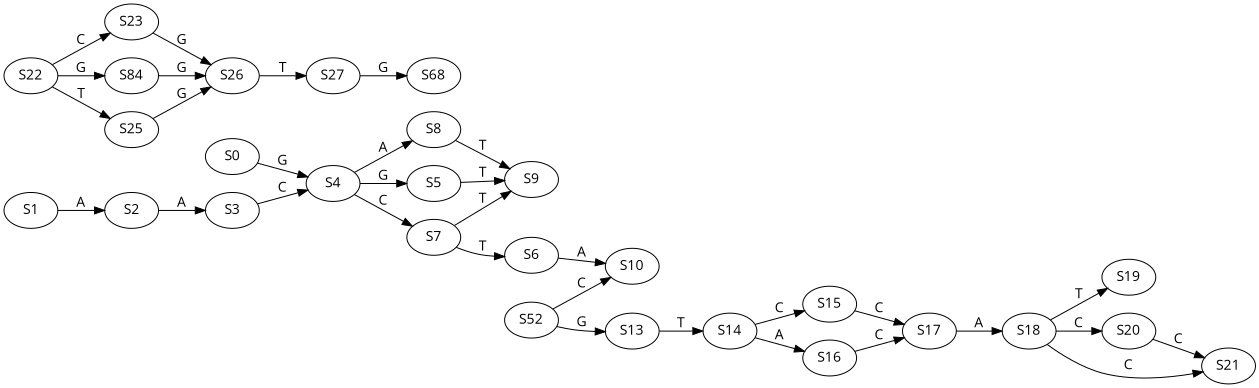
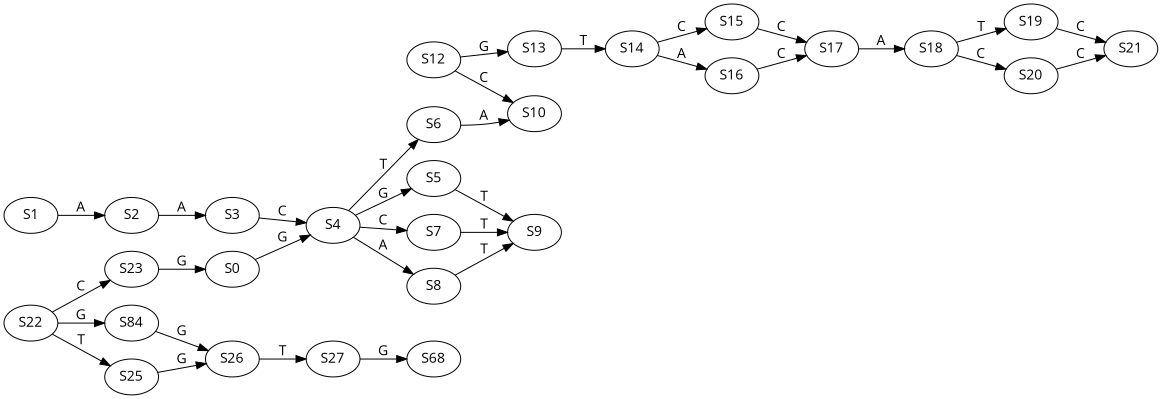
(178, 46) -> (177, 269)
(475, 253) -> (380, 179)
(532, 320) -> (434, 60)
(1117, 376) -> (1076, 34)
